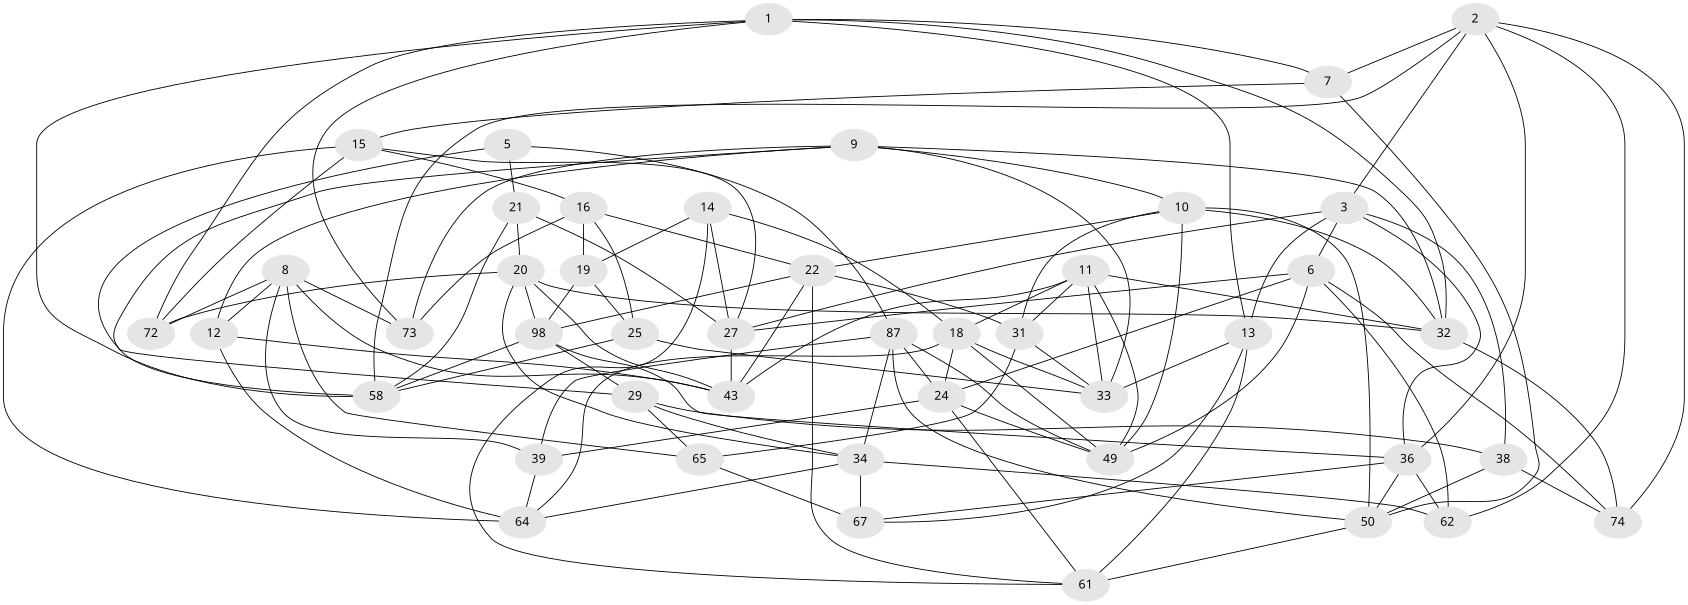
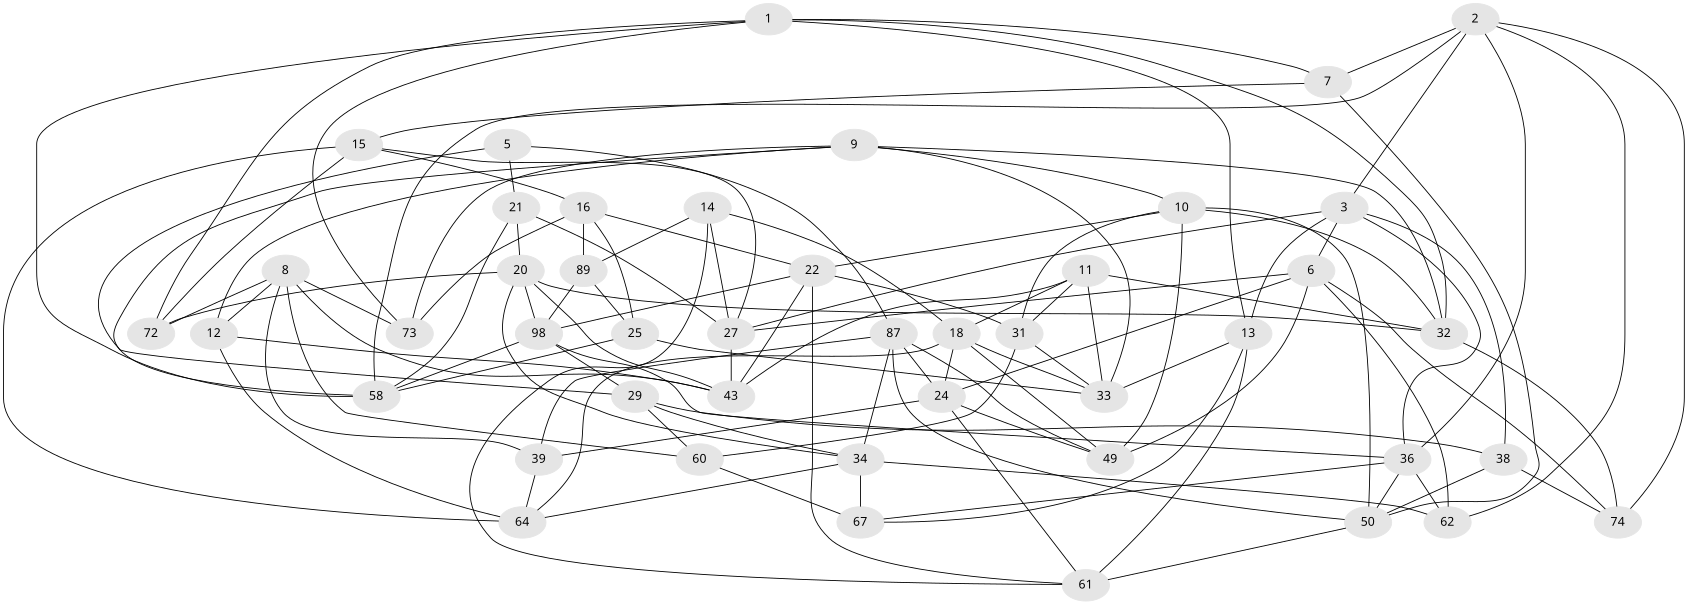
(584, 271) -> (584, 271)
(1131, 363) -> none
(700, 460) -> (700, 460)
